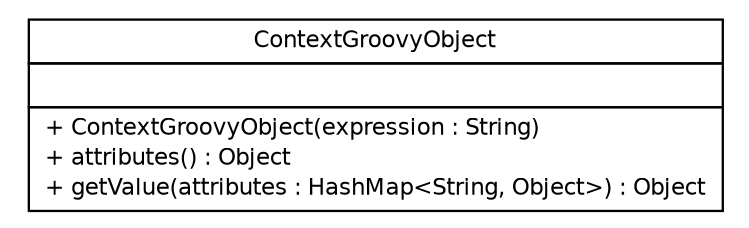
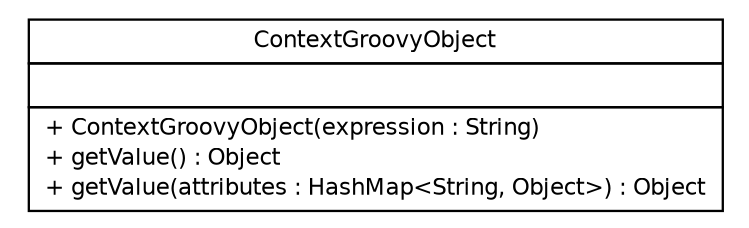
(168, 158) -> (164, 158)
